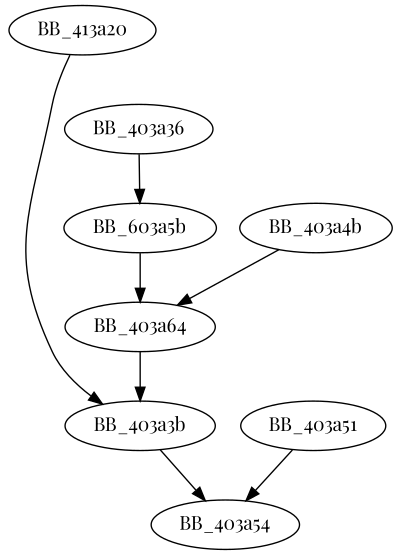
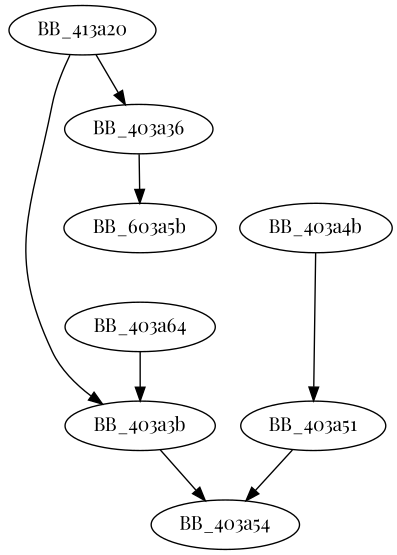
none -> (107, 74)
(140, 271) -> none
(234, 274) -> (315, 320)
